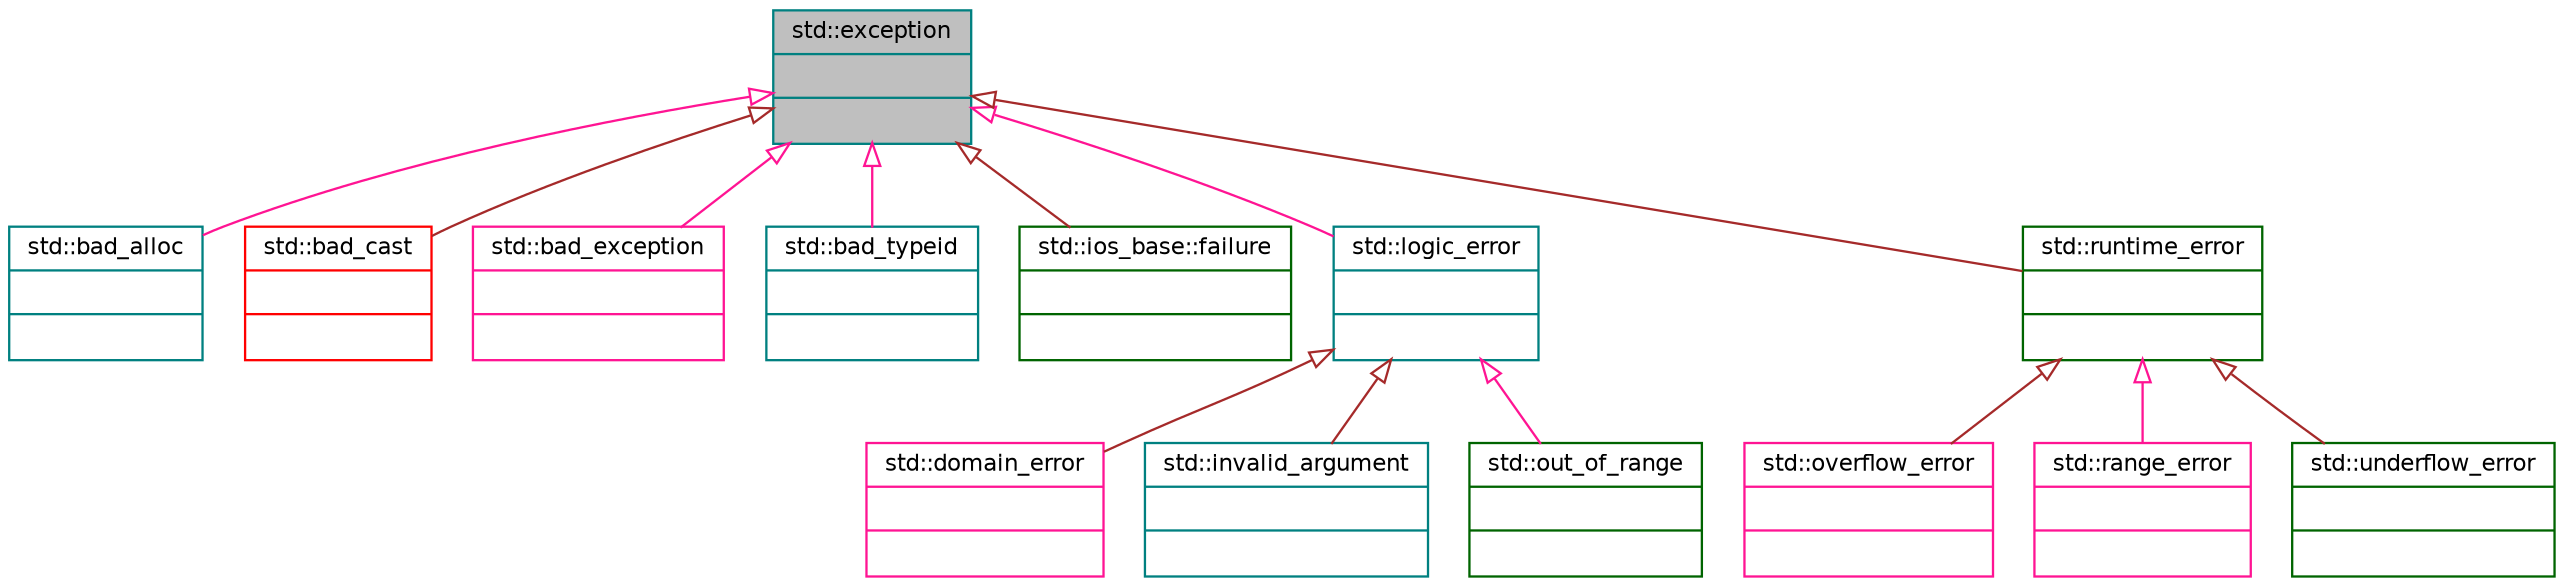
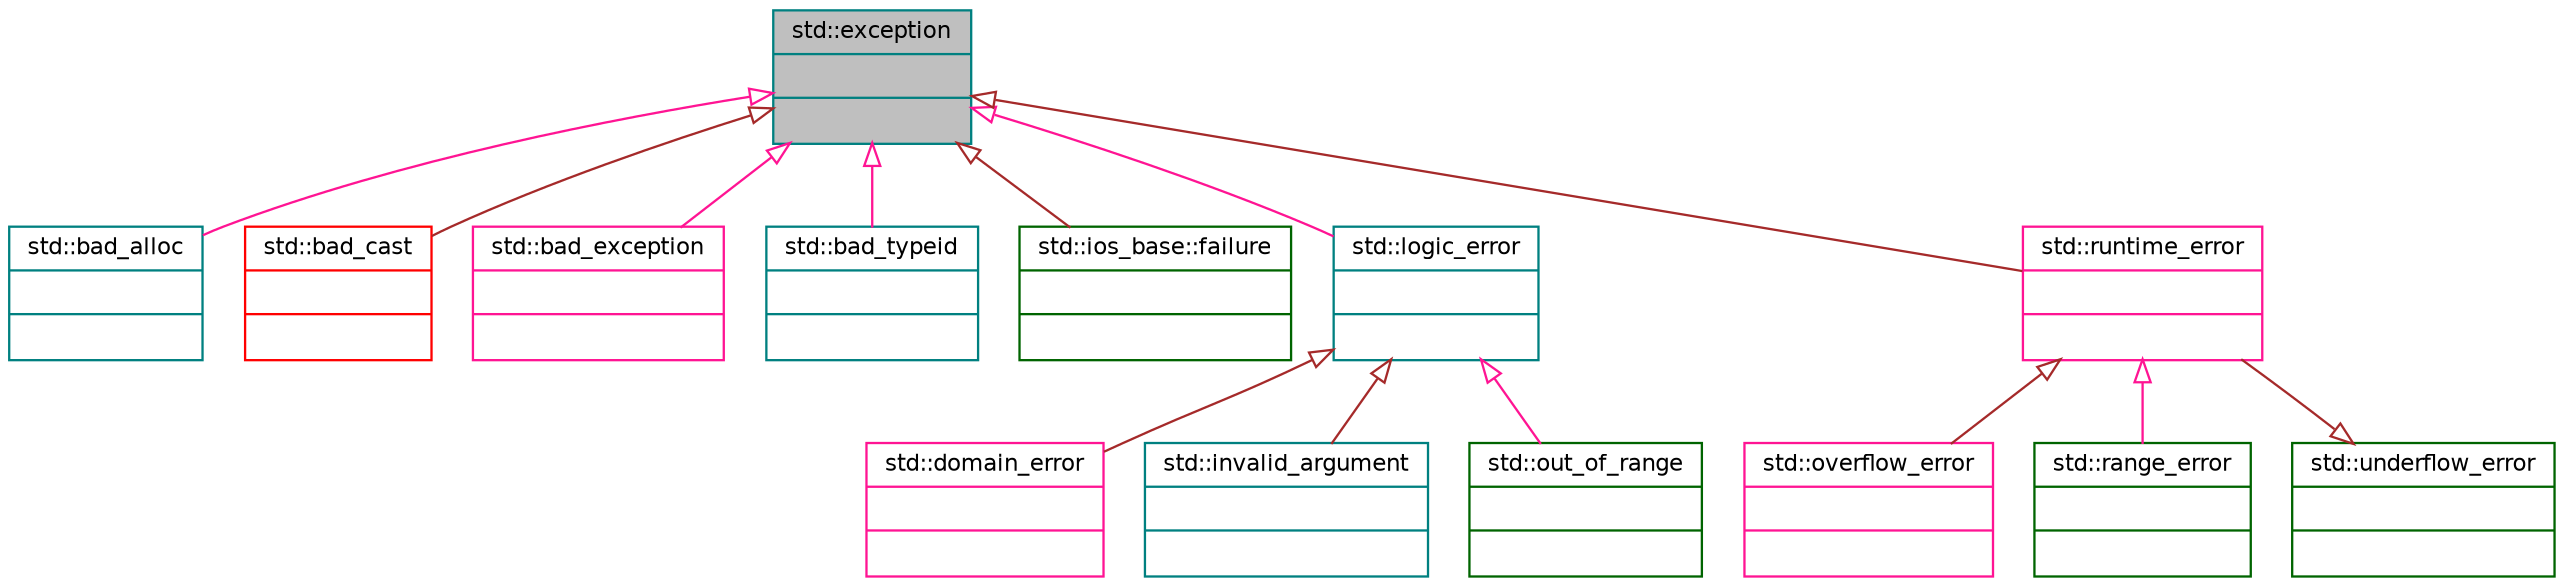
(2143, 293) -> (2143, 293)
(2278, 409) -> (2288, 394)
(2143, 510) -> (2143, 510)
